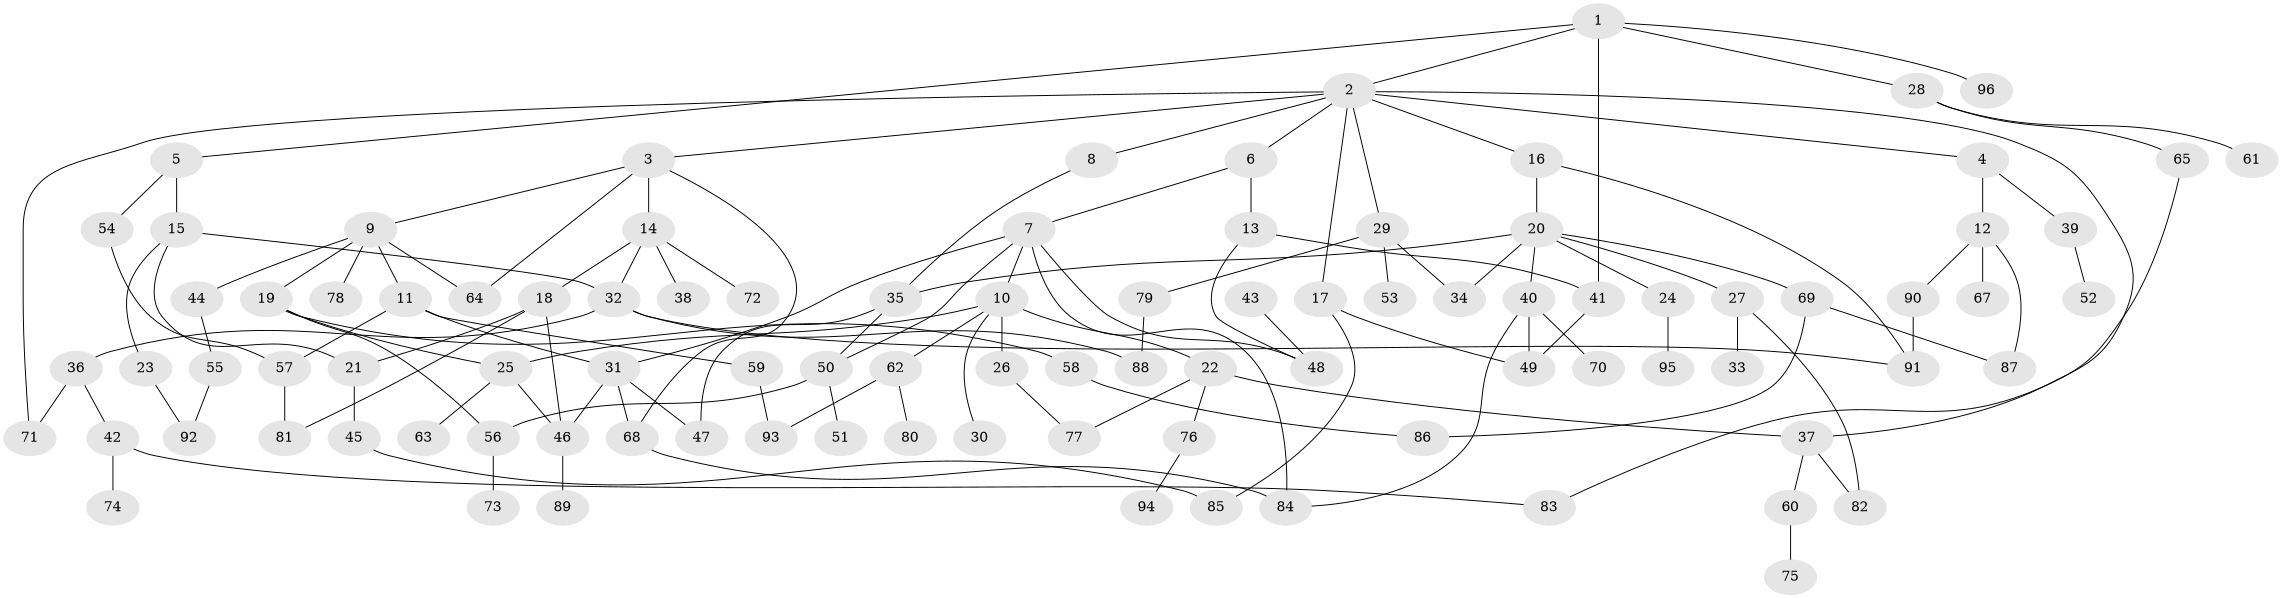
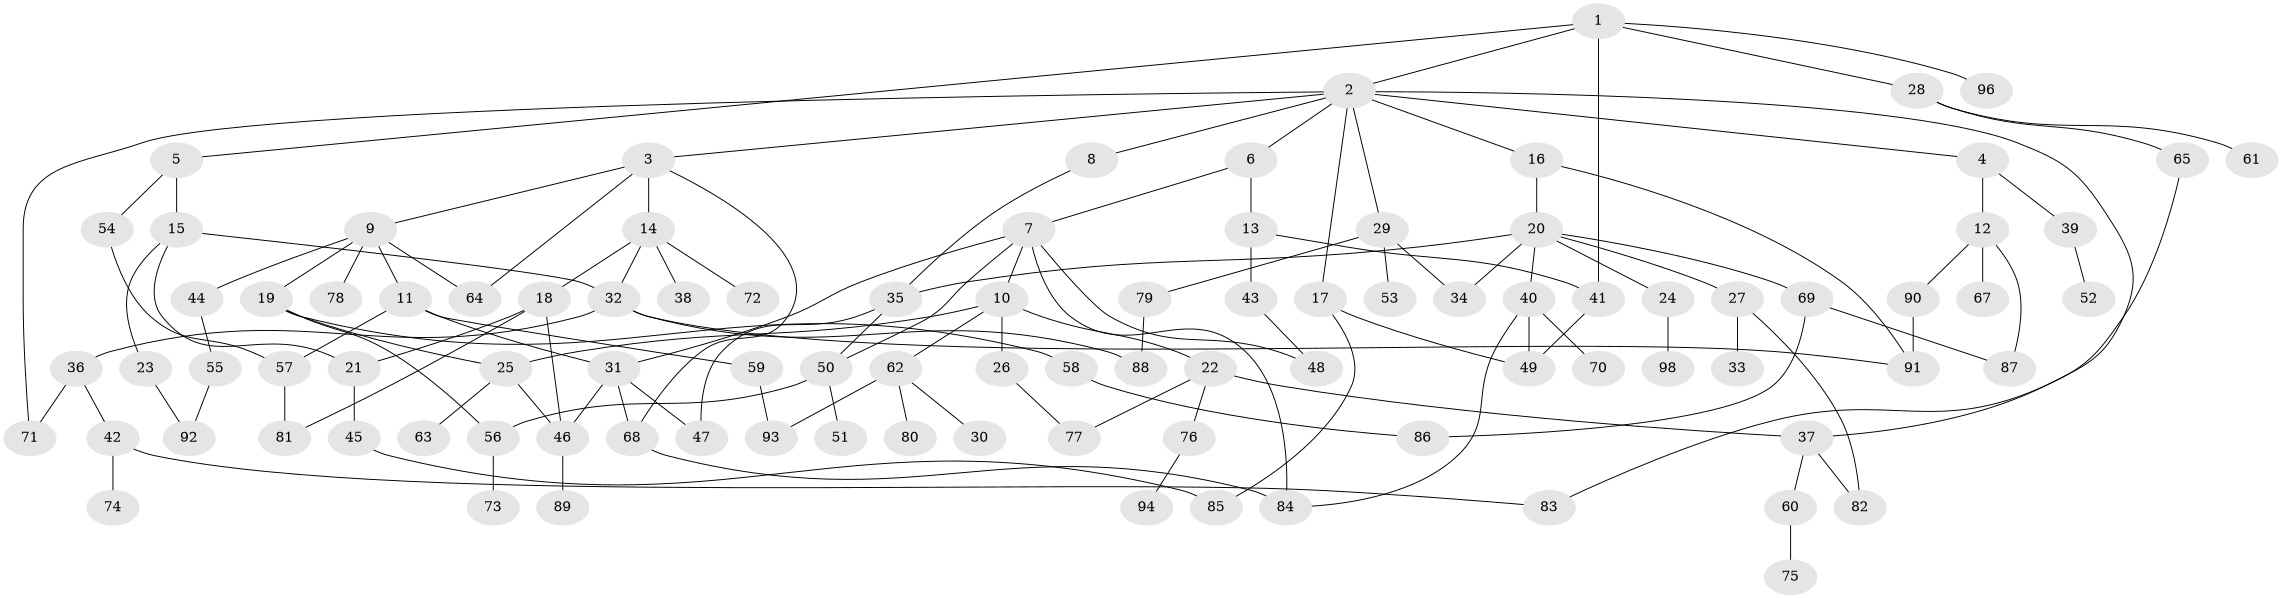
(1220, 320) -> (1251, 265)
(965, 365) -> (938, 404)
(1668, 369) -> (1668, 369)
